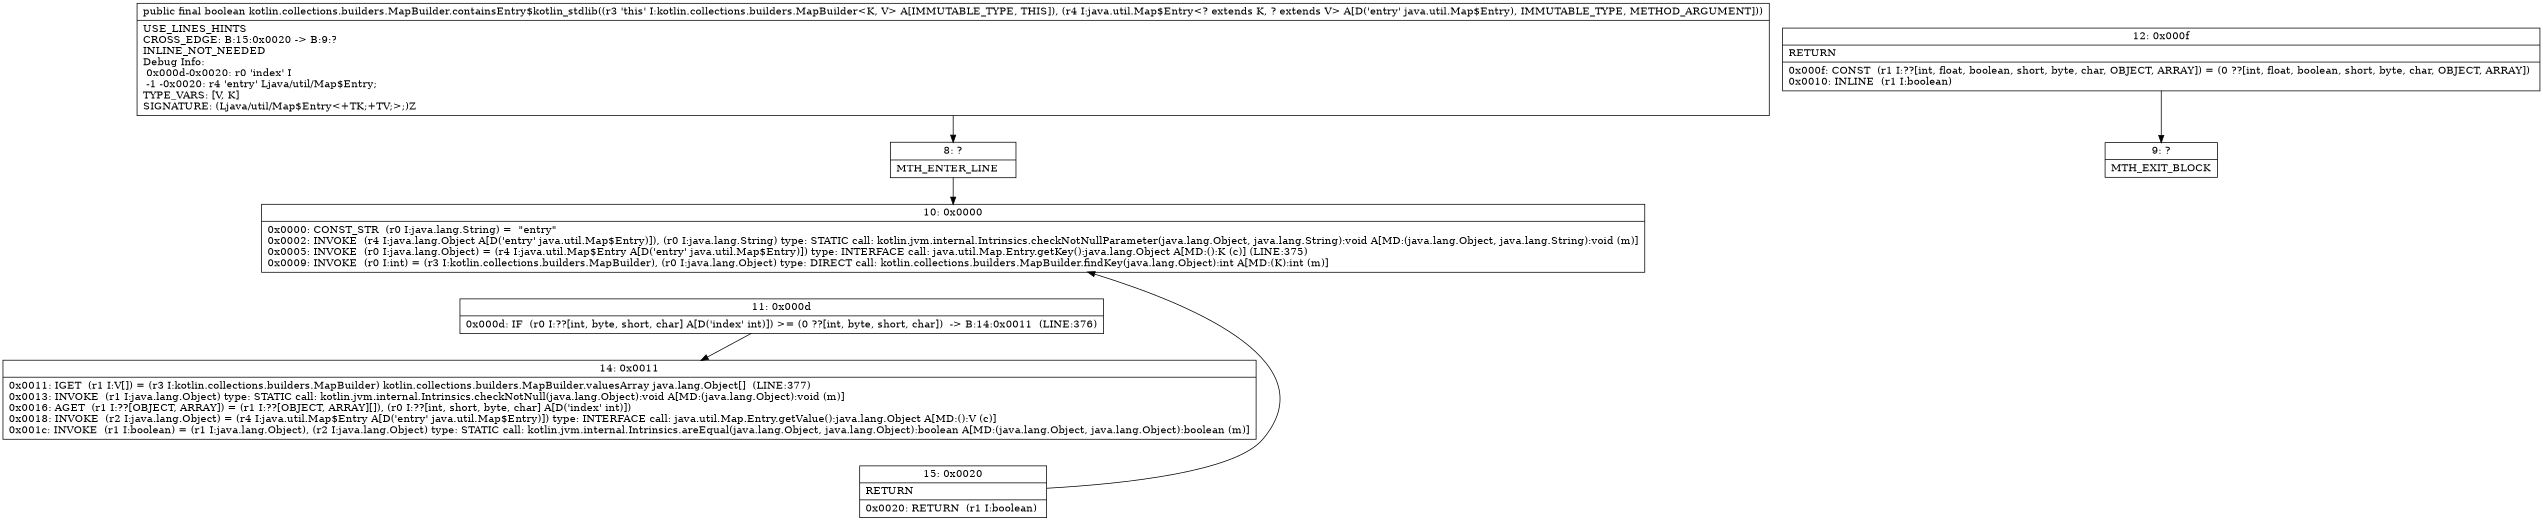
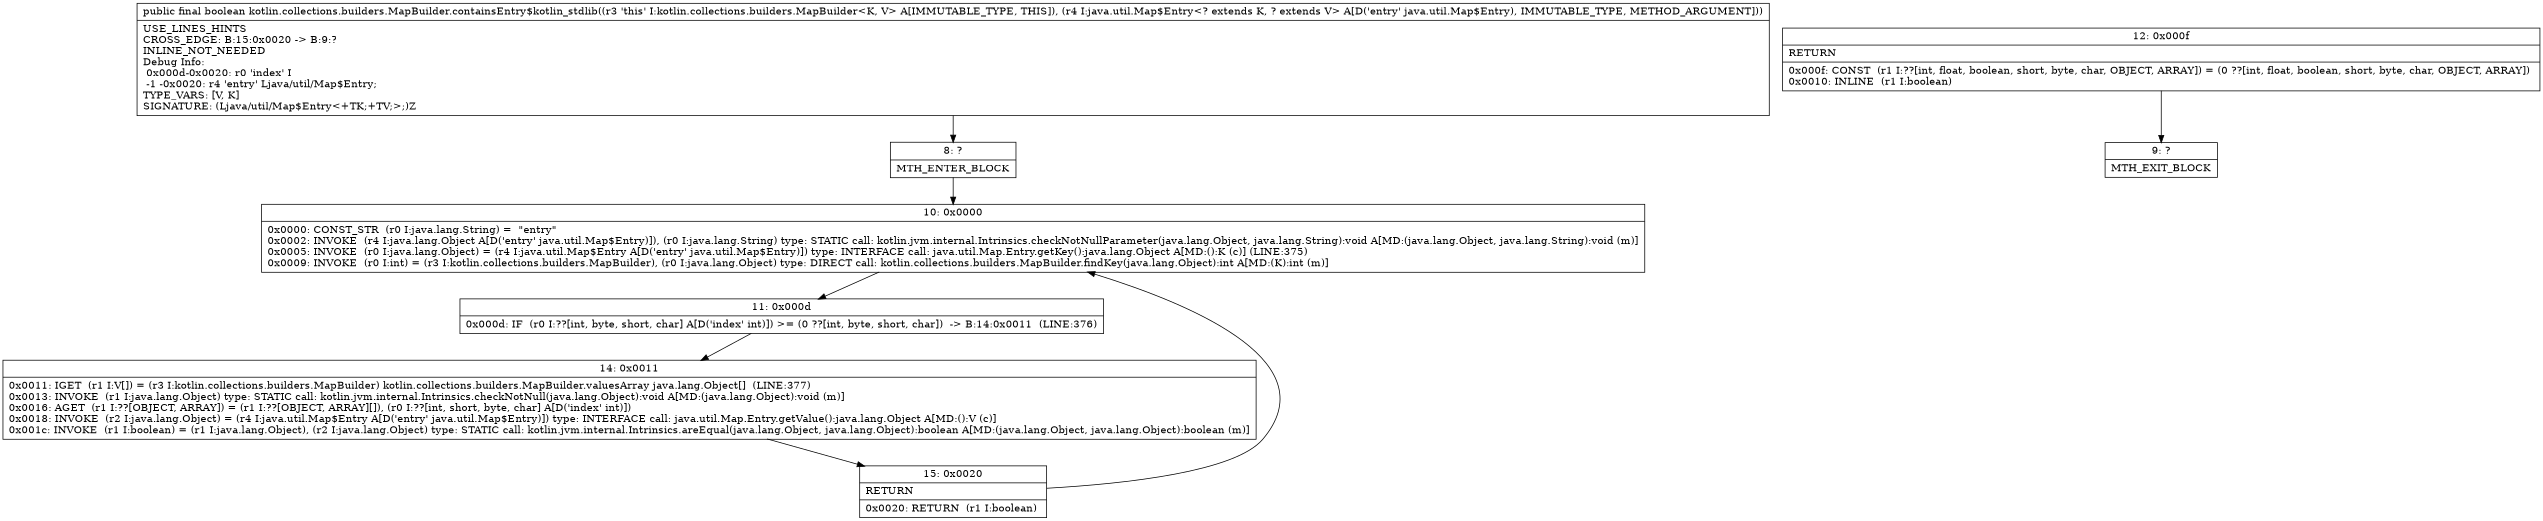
(948, 168) -> (953, 168)
none -> (852, 284)
none -> (812, 452)
